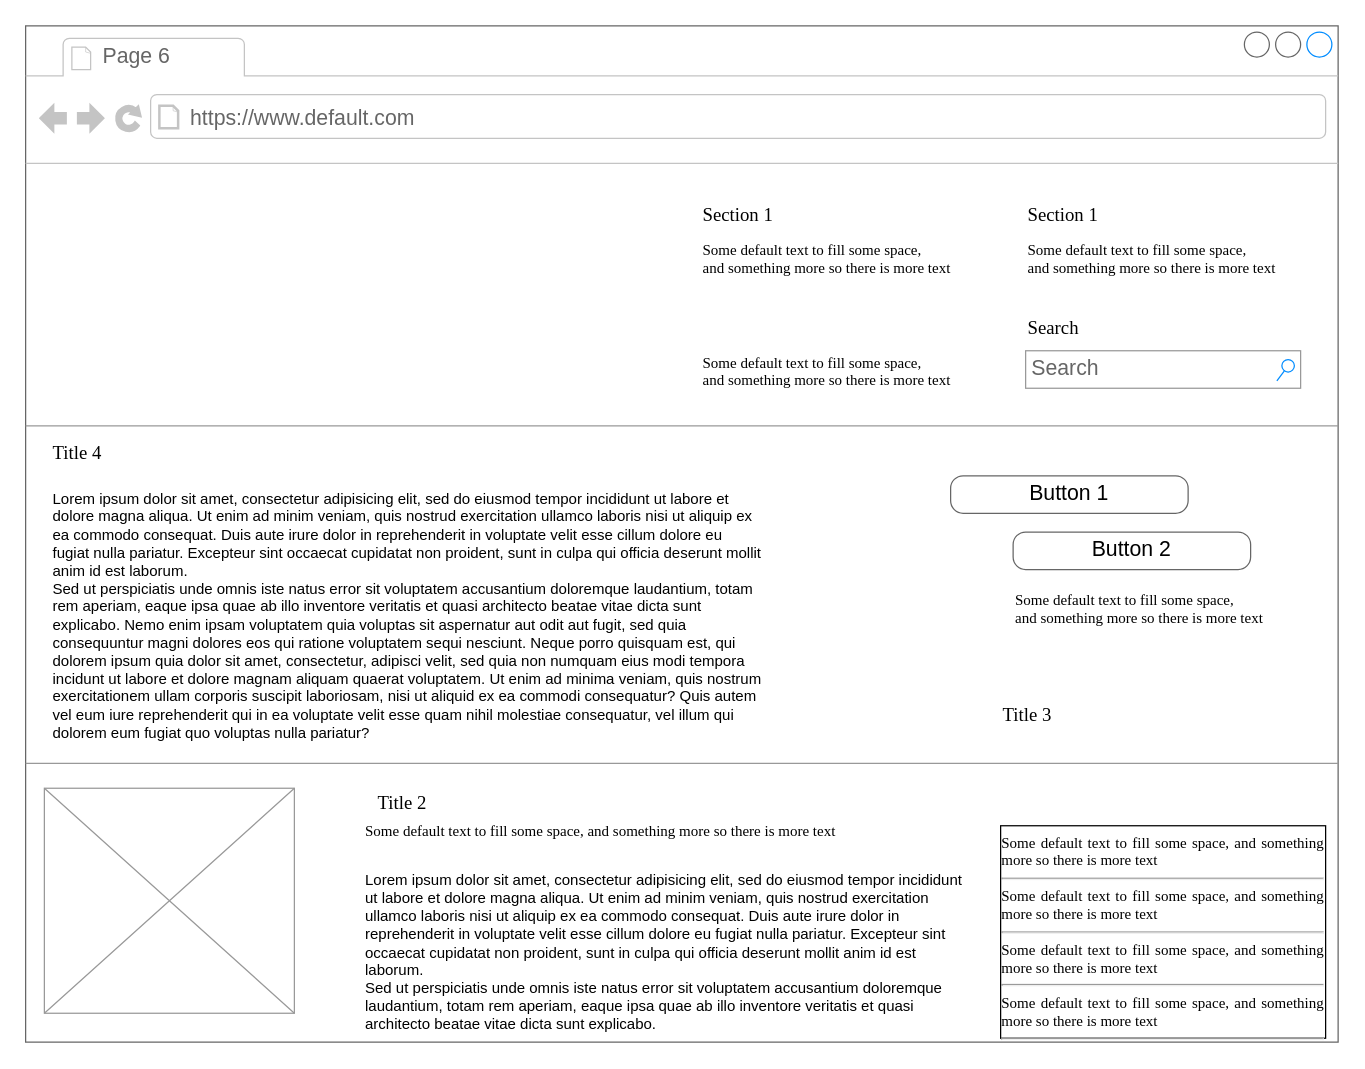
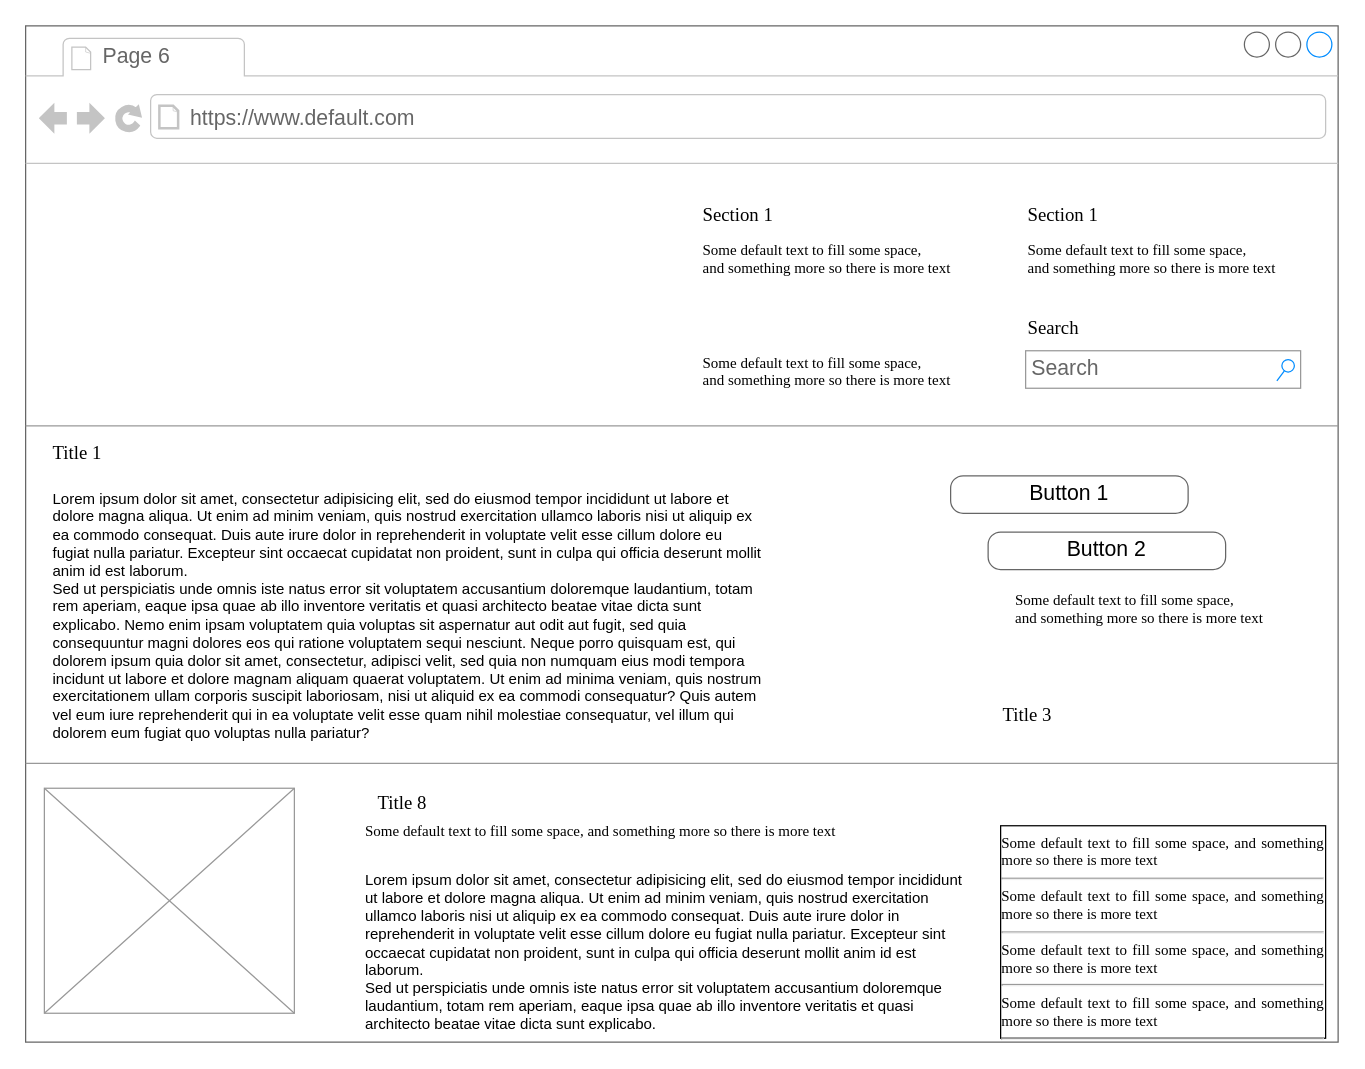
(83, 453) -> (83, 453)
(1132, 551) -> (1107, 551)
(408, 803) -> (408, 803)
